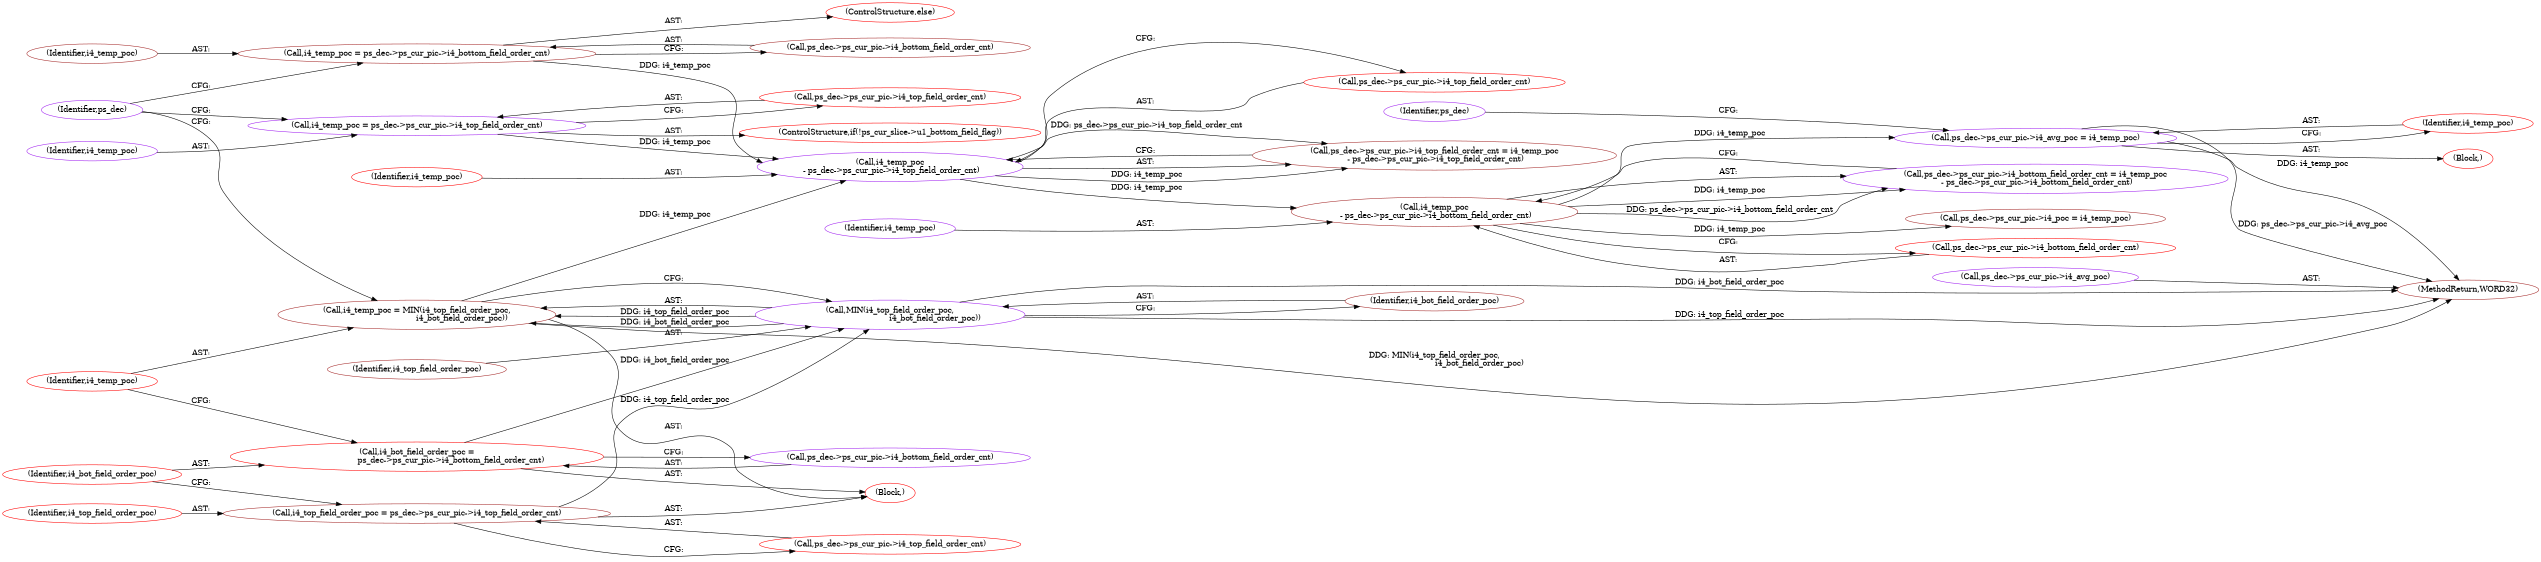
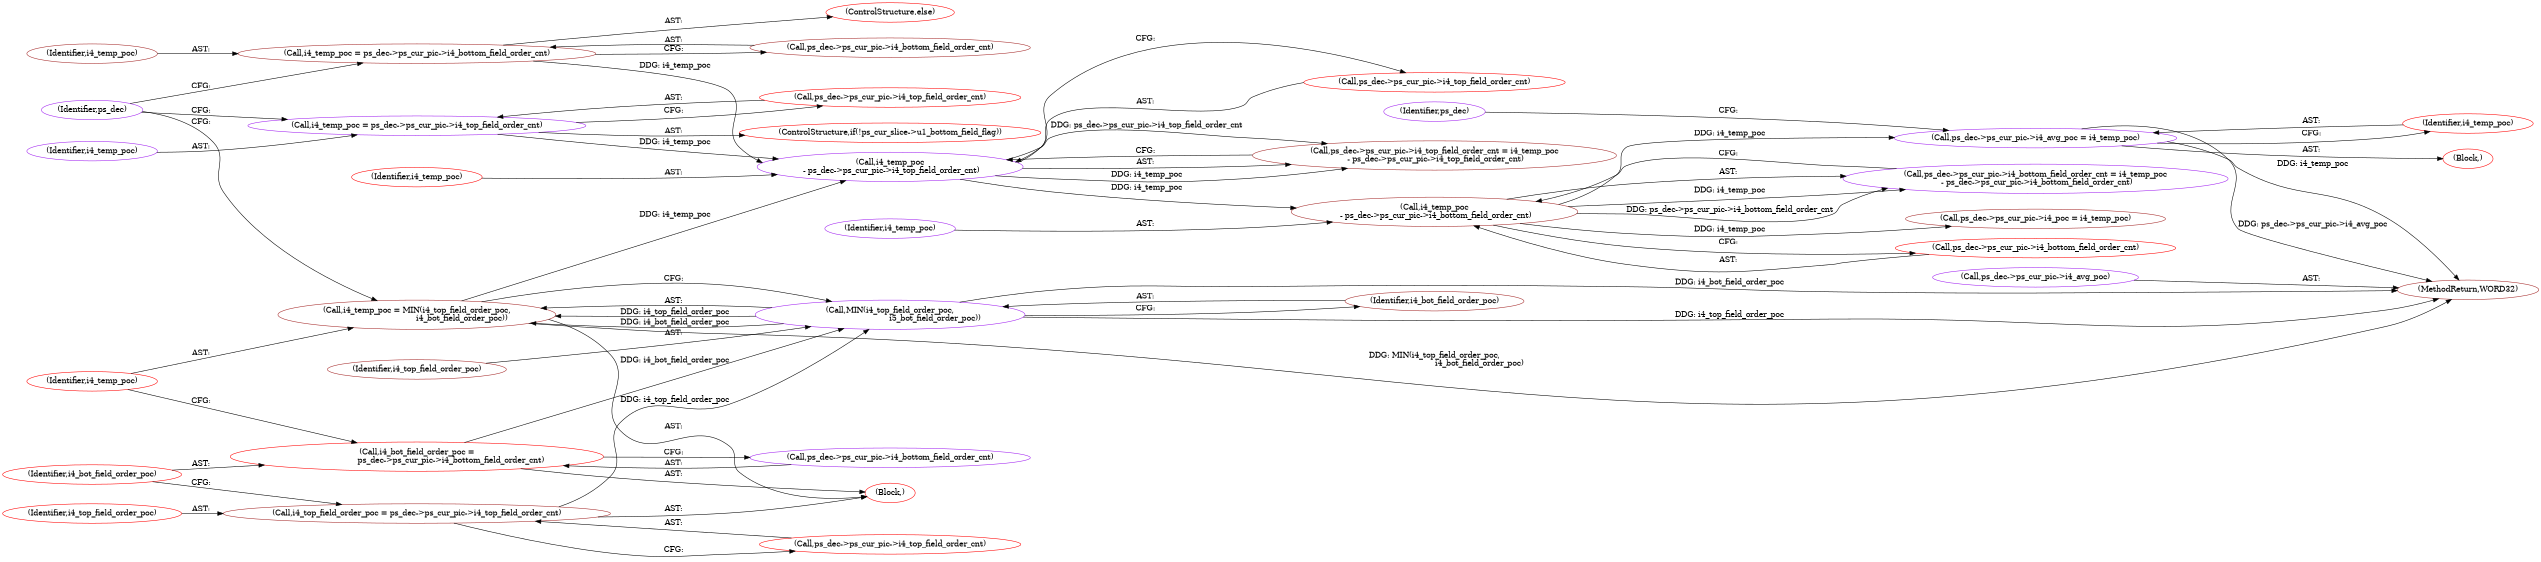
(890, 315) -> (890, 315)
